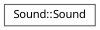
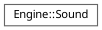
(50, 15) -> (51, 15)
